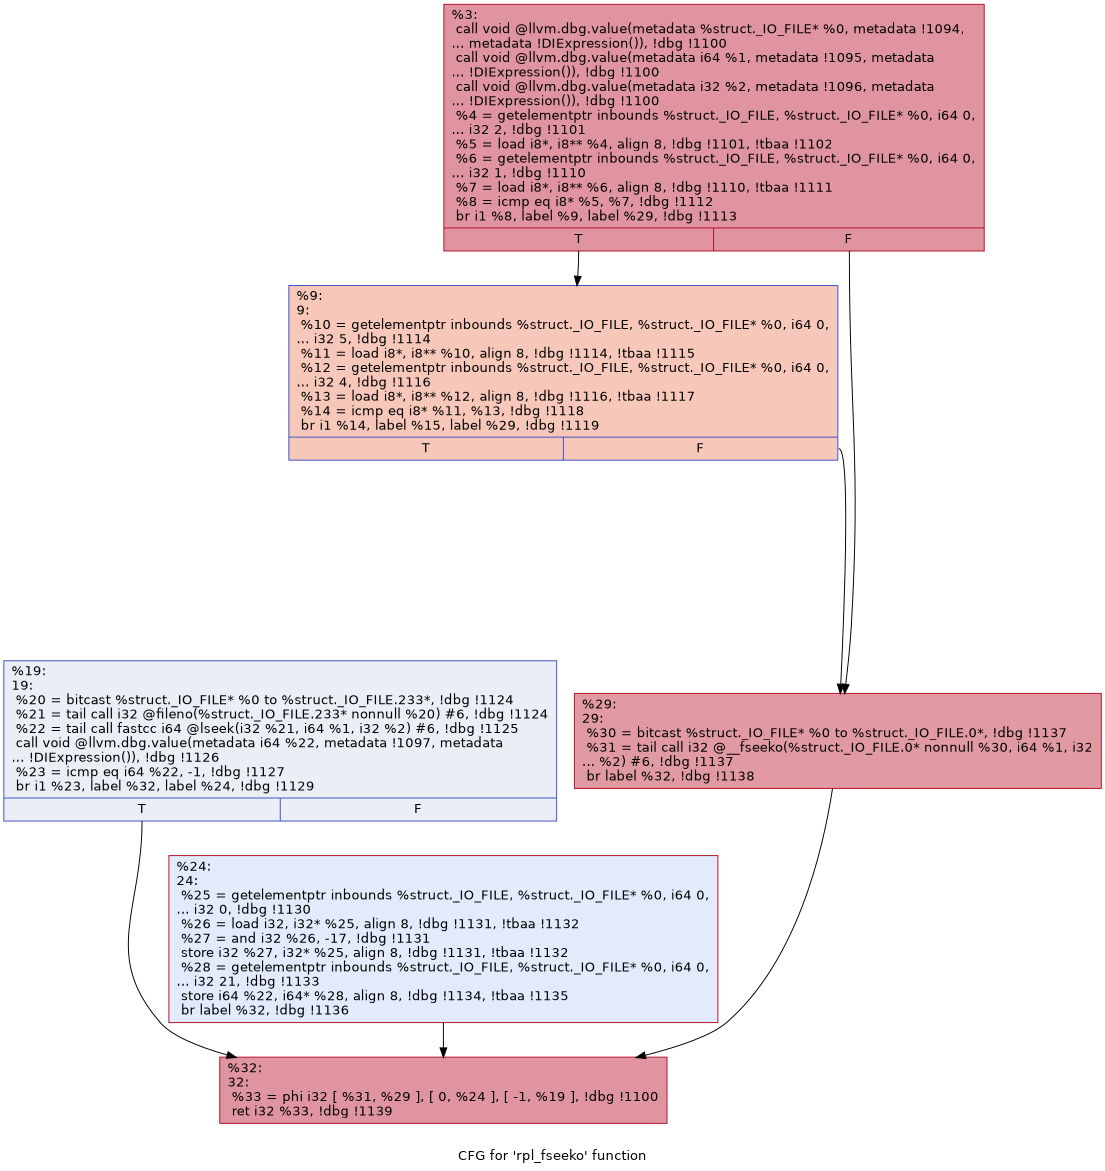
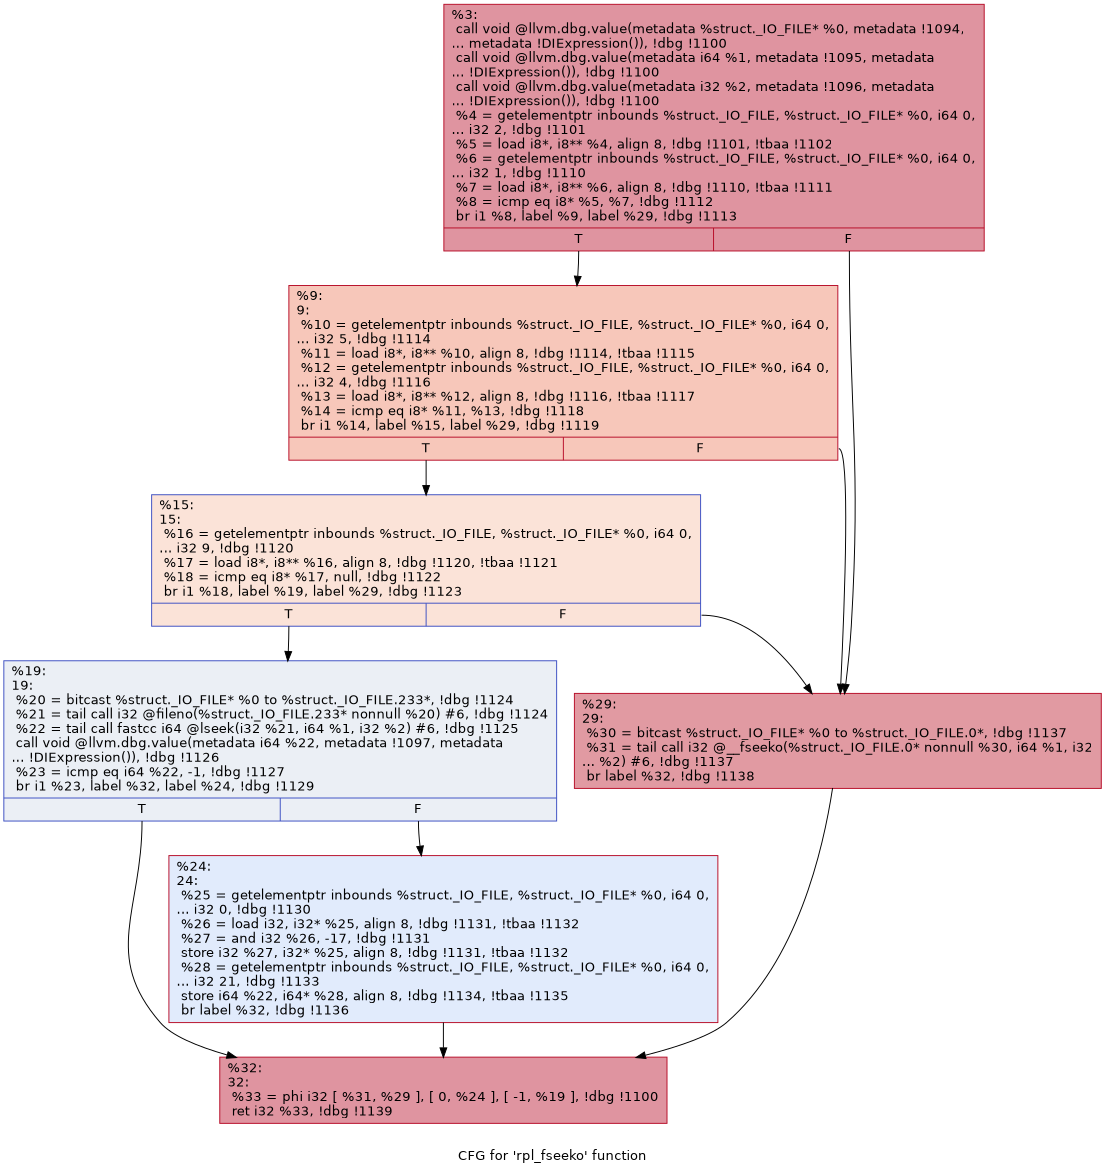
(563, 373) -> (563, 373)
none -> (426, 560)
none -> (419, 834)
